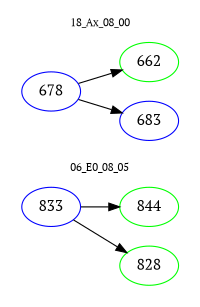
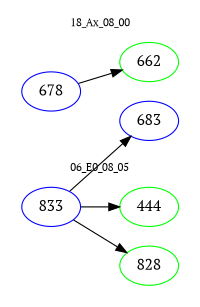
(95, 105) -> (96, 167)
(149, 207) -> (149, 207)
